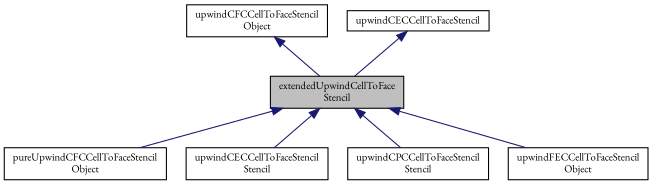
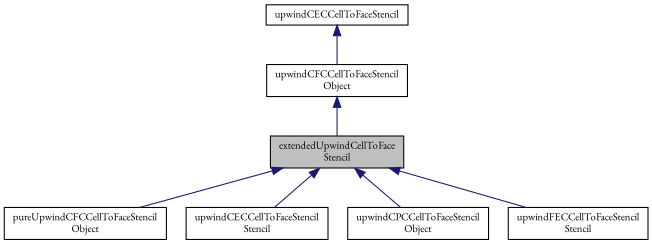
(377, 57) -> (337, 50)
(418, 164) -> (418, 223)
(578, 164) -> (578, 223)
